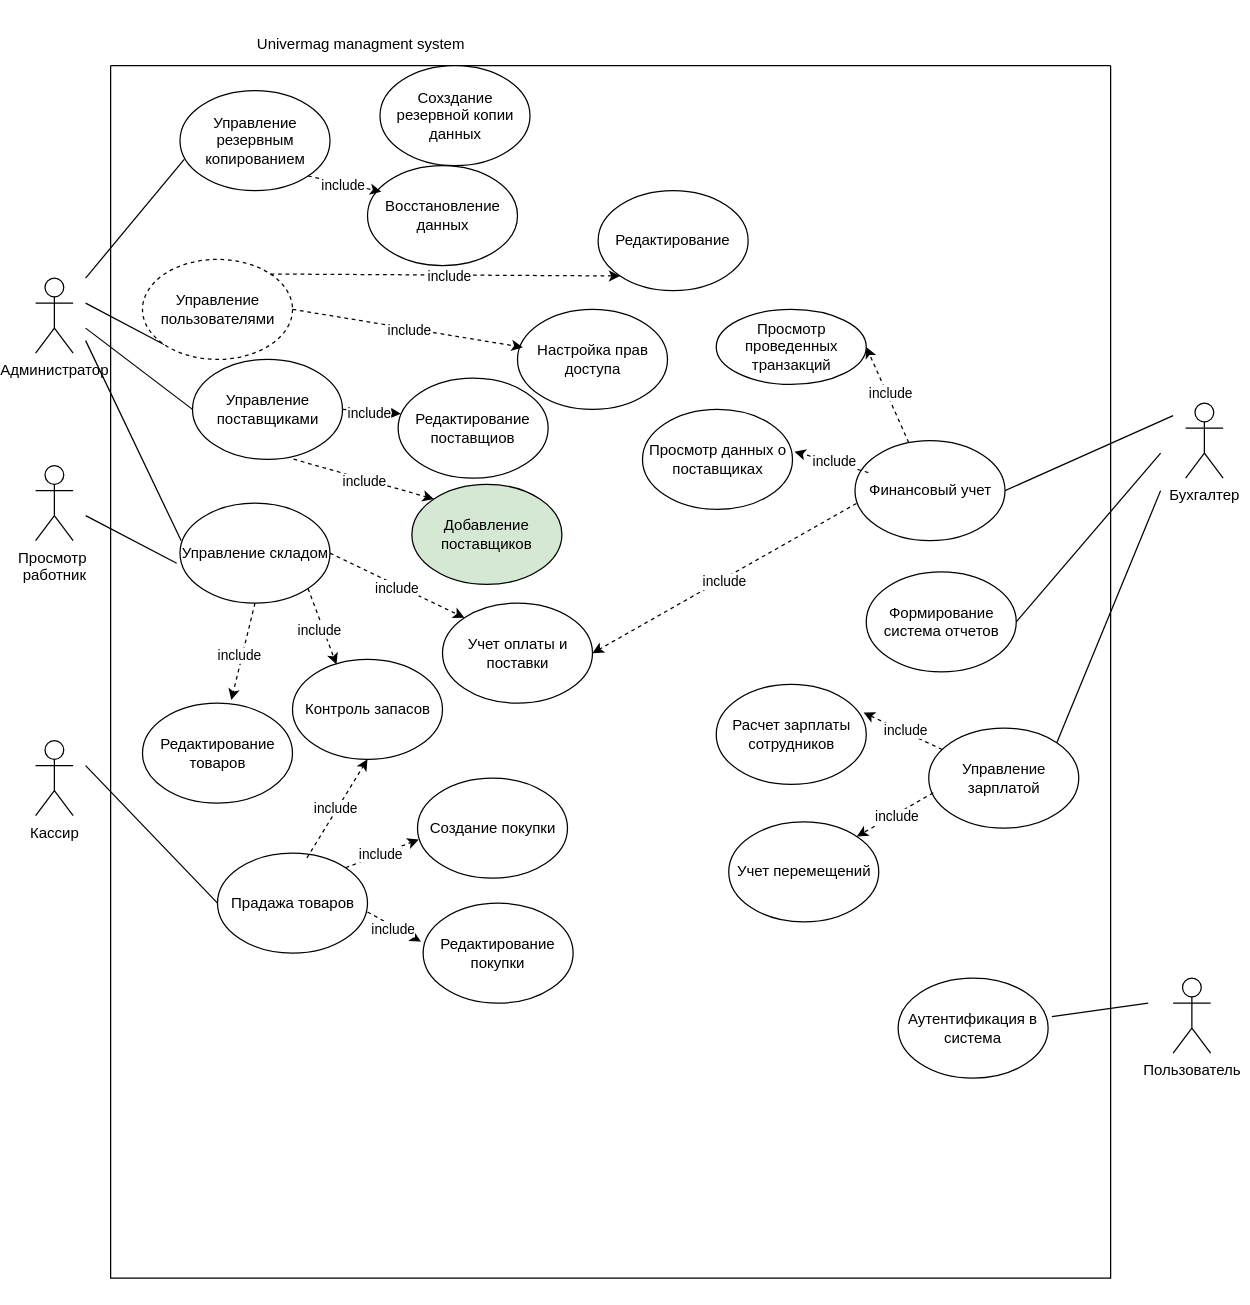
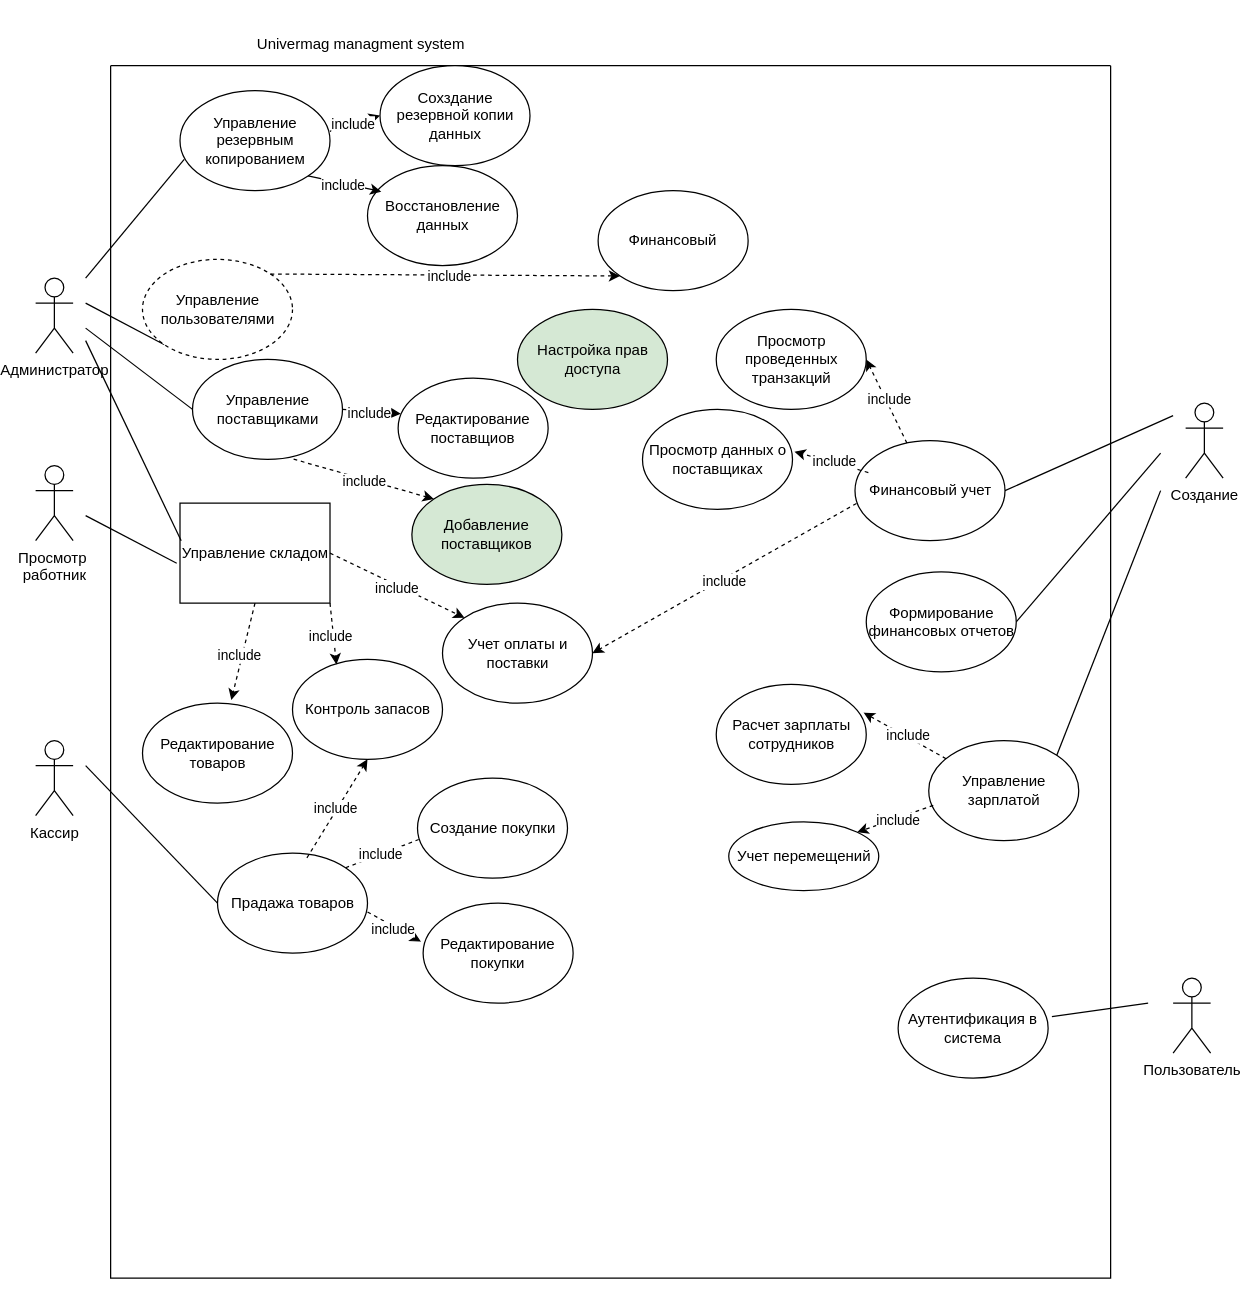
none -> (350, 125)
(316, 178) -> (316, 178)
(673, 241) -> (673, 241)
(403, 328) -> none
(791, 347) -> (791, 359)
(593, 359) -> (593, 359)
(1205, 496) -> (1205, 496)
(255, 553) -> (255, 553)
(942, 622) -> (942, 622)
(1004, 778) -> (1004, 791)
(409, 843) -> (413, 842)
(804, 872) -> (804, 856)
